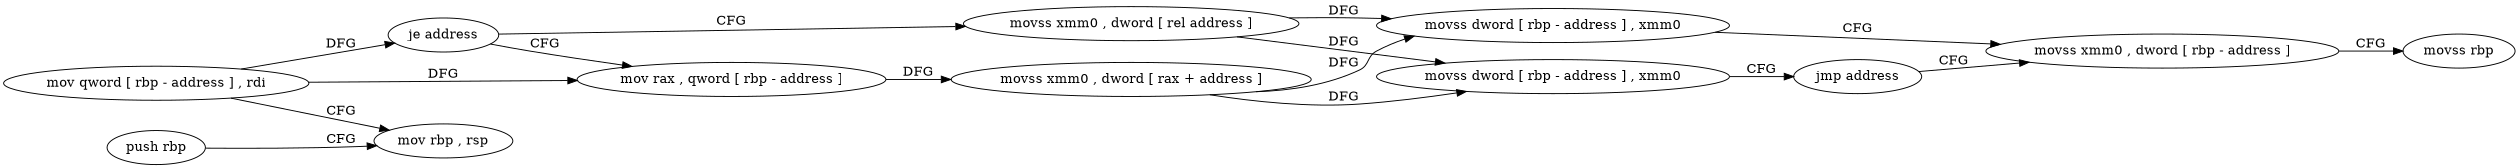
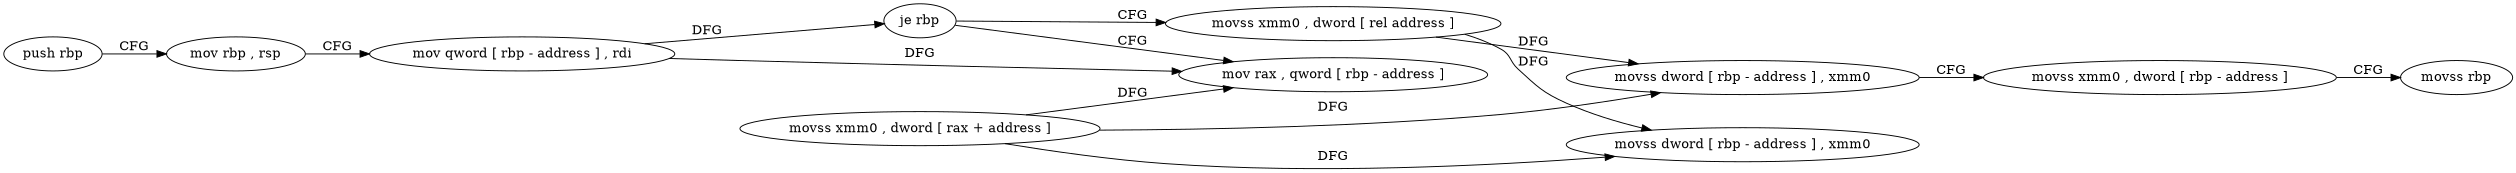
(443, 35) -> (920, 21)
(1858, 77) -> none
(914, 79) -> (1125, 102)
(305, 113) -> (333, 54)
